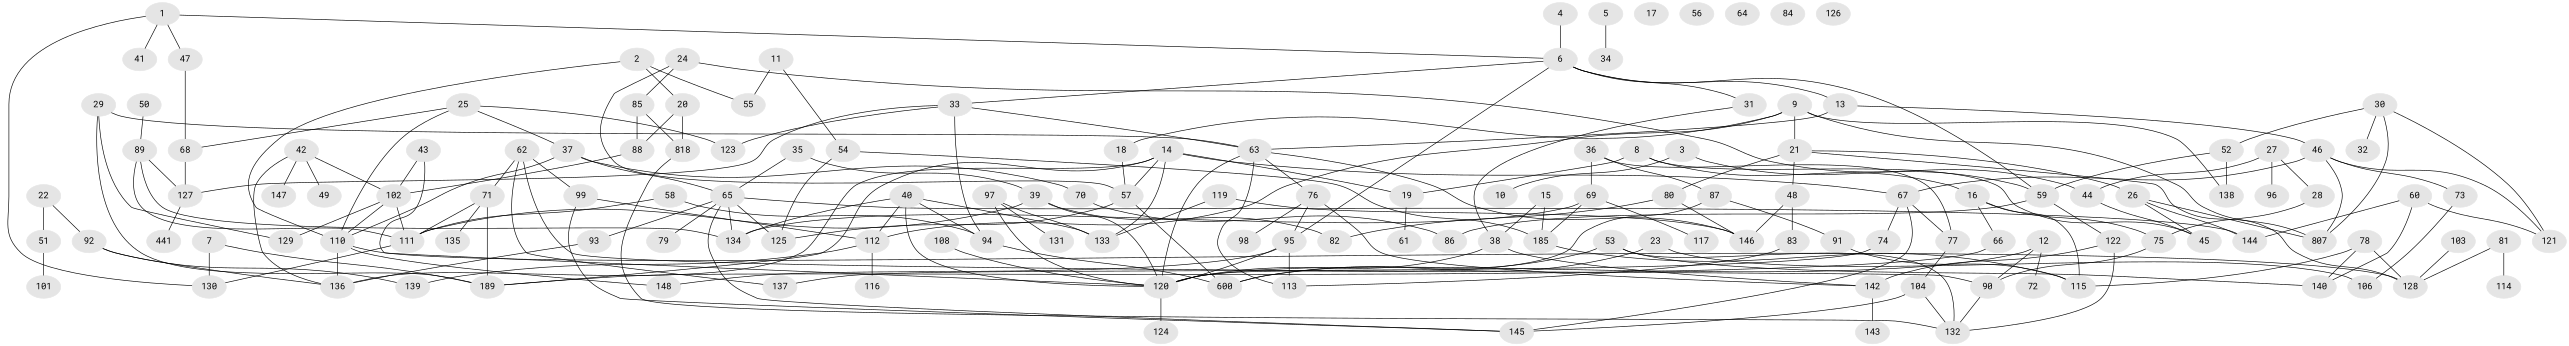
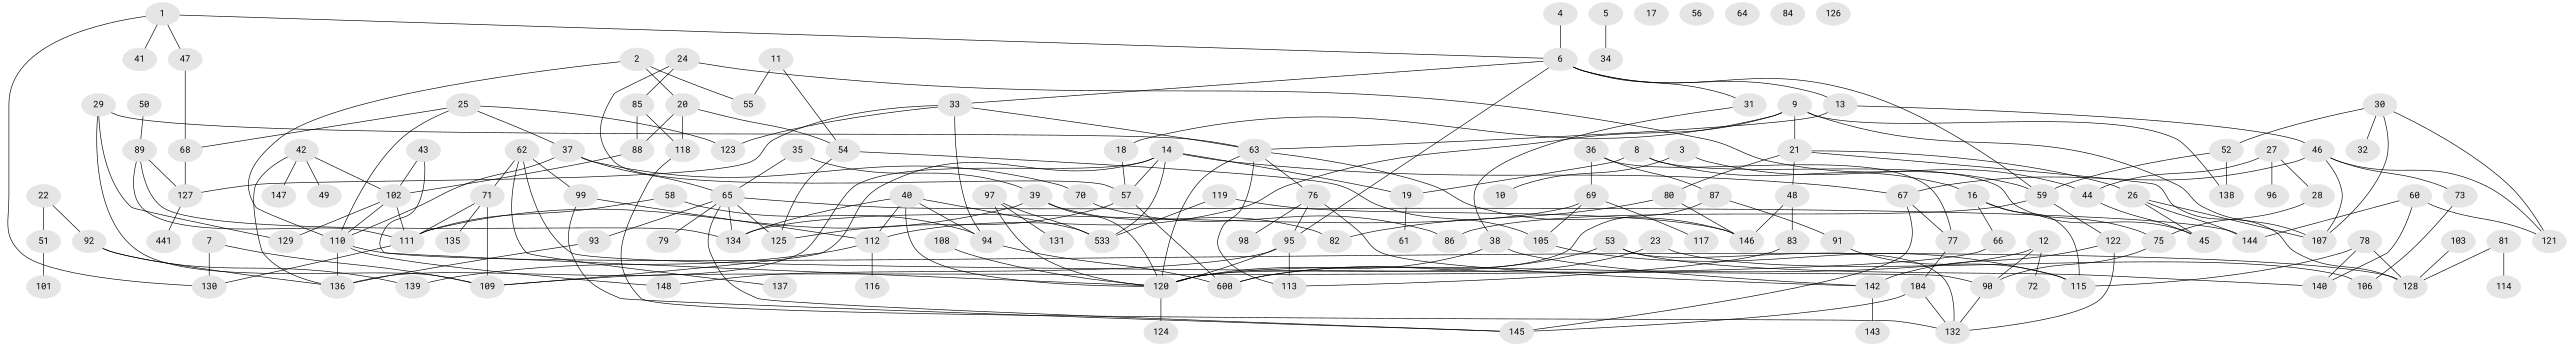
none -> (765, 124)
(683, 150) -> (683, 150)
(1546, 196) -> none
(1102, 241) -> (1102, 241)
(1541, 241) -> (1541, 241)
(1883, 241) -> none
(2319, 241) -> (2319, 241)
(487, 287) -> (487, 287)
